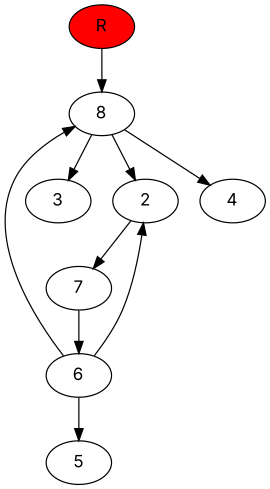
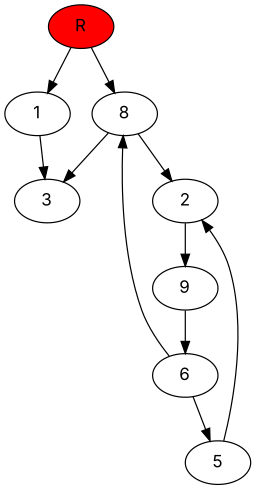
none -> (38, 114)
(233, 201) -> none
(79, 288) -> (185, 288)
(127, 299) -> (238, 333)
